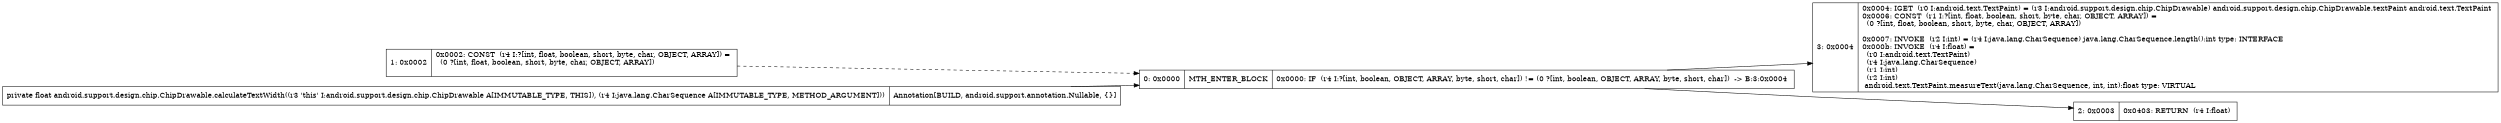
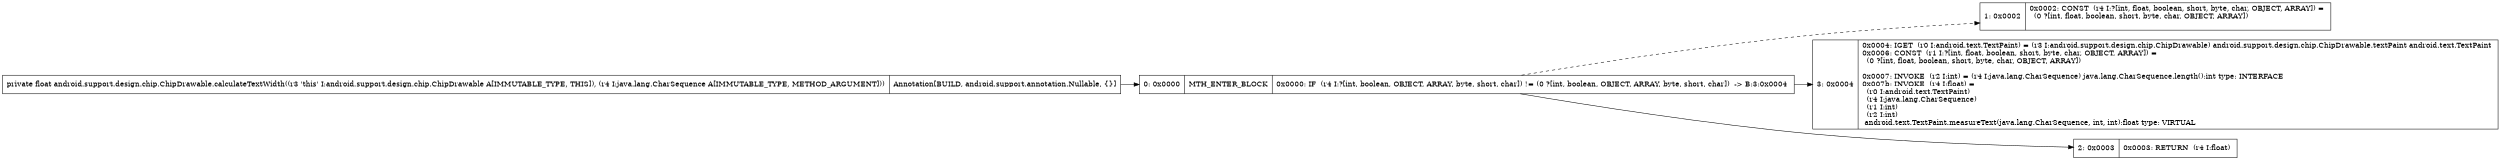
(1920, 47) -> (1920, 84)
(936, 70) -> (1747, 42)
(2178, 111) -> (2178, 148)
